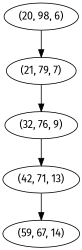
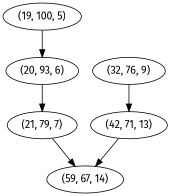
(41, 17) -> (42, 71)
none -> (42, 17)
(41, 94) -> (61, 149)
